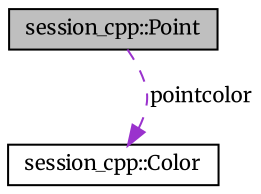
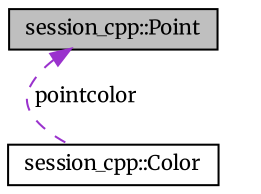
(146, 87) -> (29, 108)
